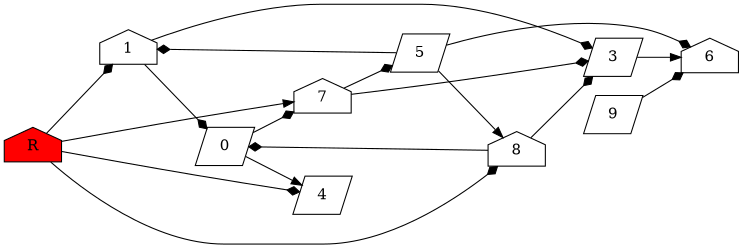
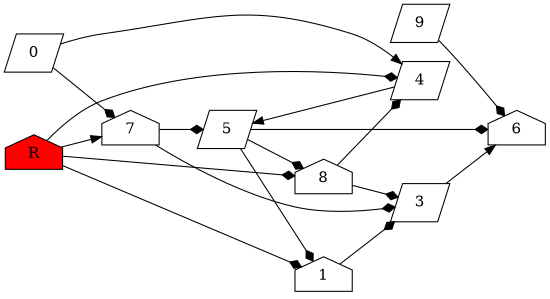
(171, 92) -> none
(467, 100) -> (270, 151)
none -> (329, 104)
(375, 149) -> (364, 137)
